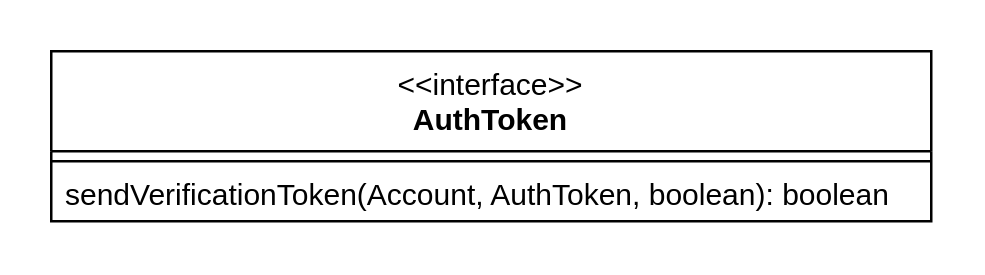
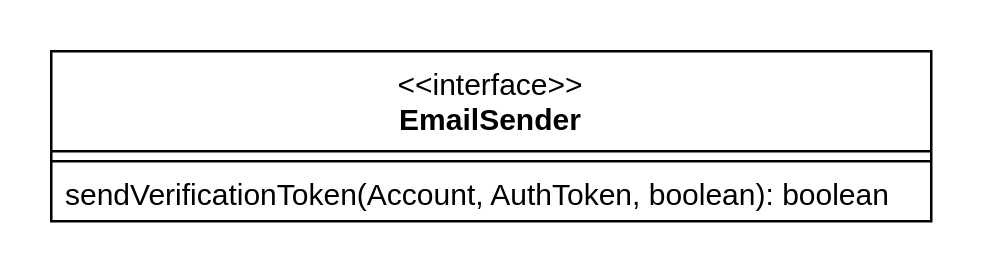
(491, 105) -> (491, 105)
